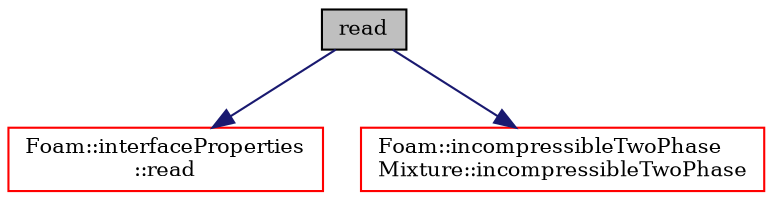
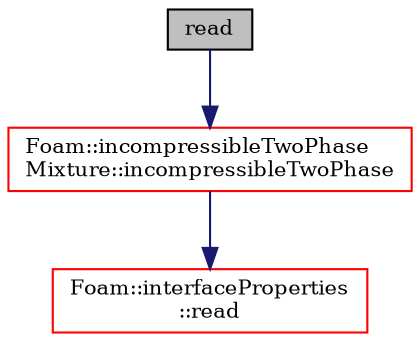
(283, 83) -> (210, 219)
